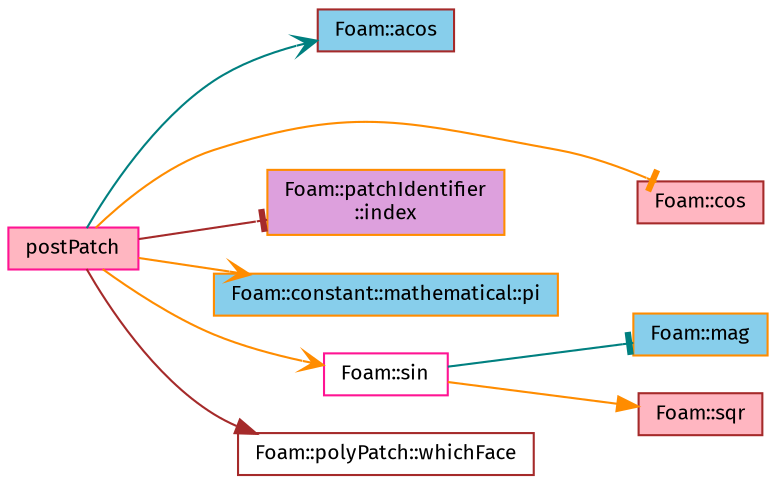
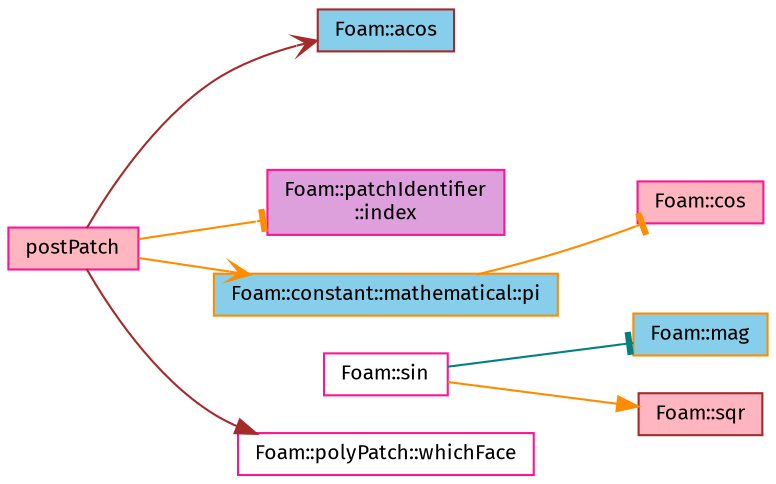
(173, 115) -> (173, 115)
(361, 122) -> (557, 253)
(386, 202) -> (386, 202)
(700, 202) -> (700, 202)
(197, 230) -> (197, 230)
(197, 327) -> none
(386, 454) -> (386, 454)
